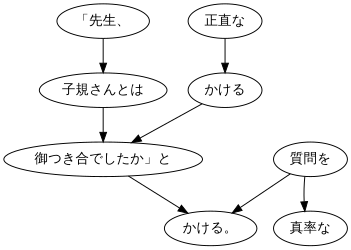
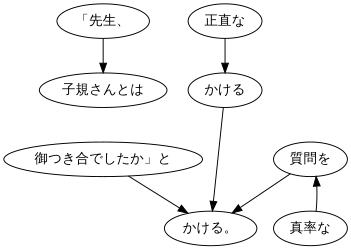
(103, 120) -> none
(171, 121) -> (218, 154)
(304, 189) -> (317, 199)
